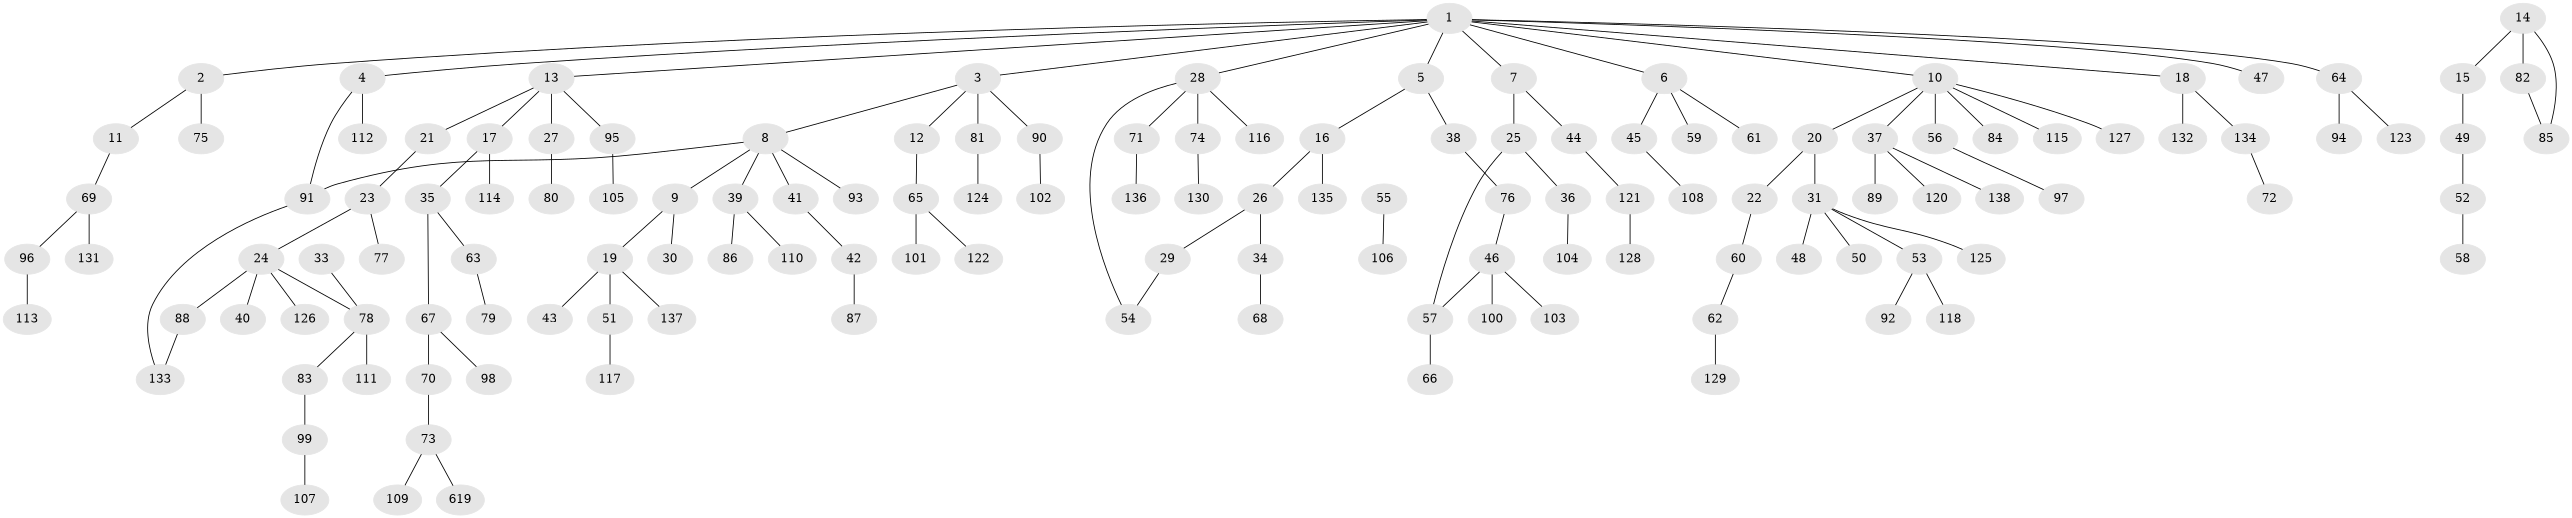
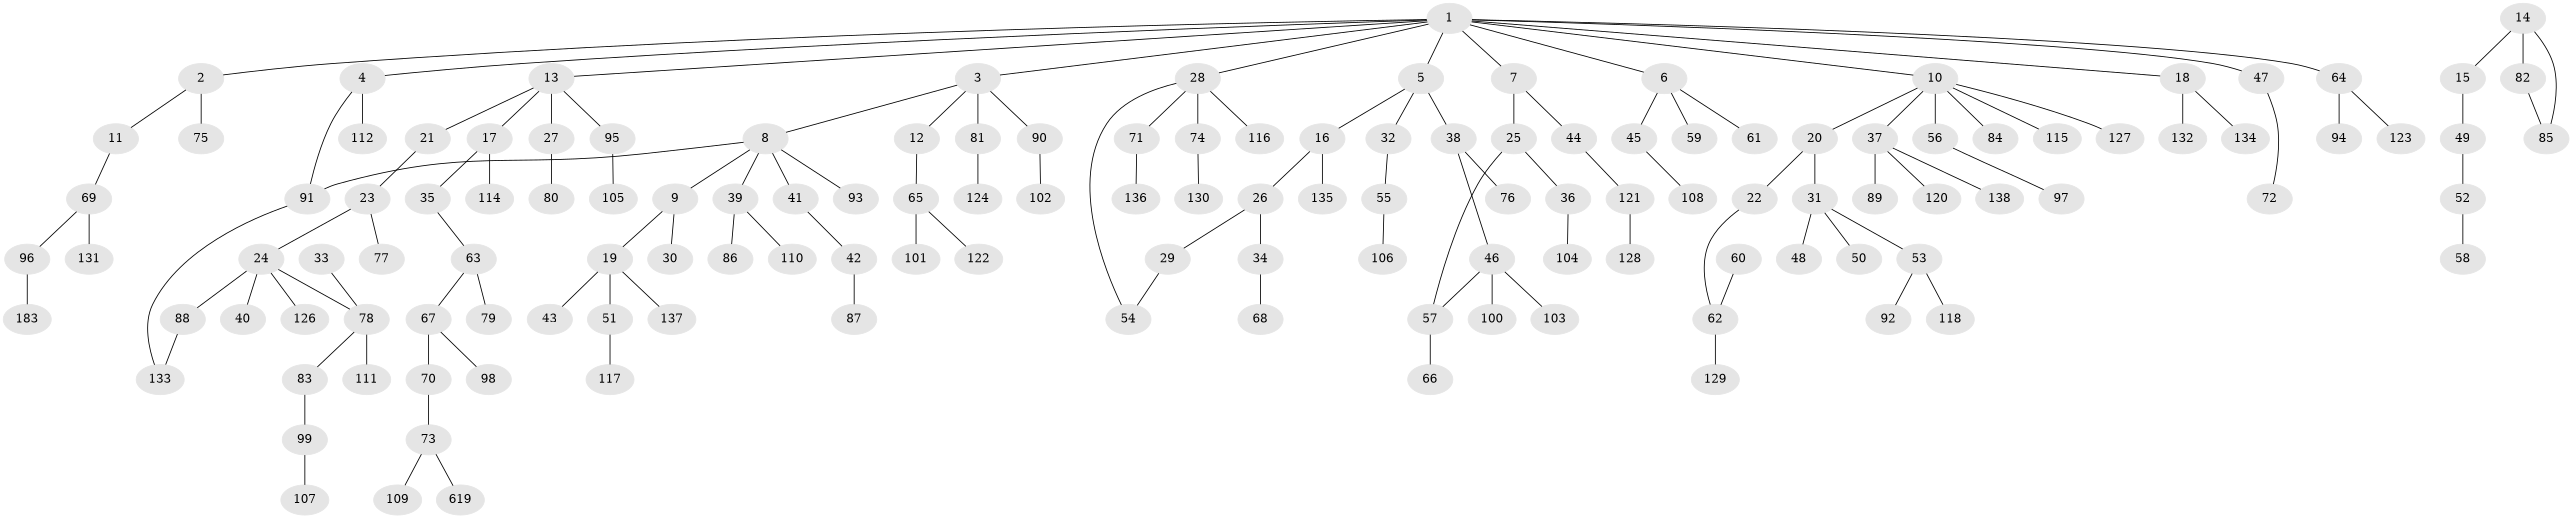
none -> (1388, 139)
(2258, 169) -> (2279, 138)
(1500, 229) -> (1474, 204)
(1747, 229) -> (1706, 251)
(428, 259) -> (451, 289)
(1981, 259) -> none
(27, 319) -> (27, 319)
